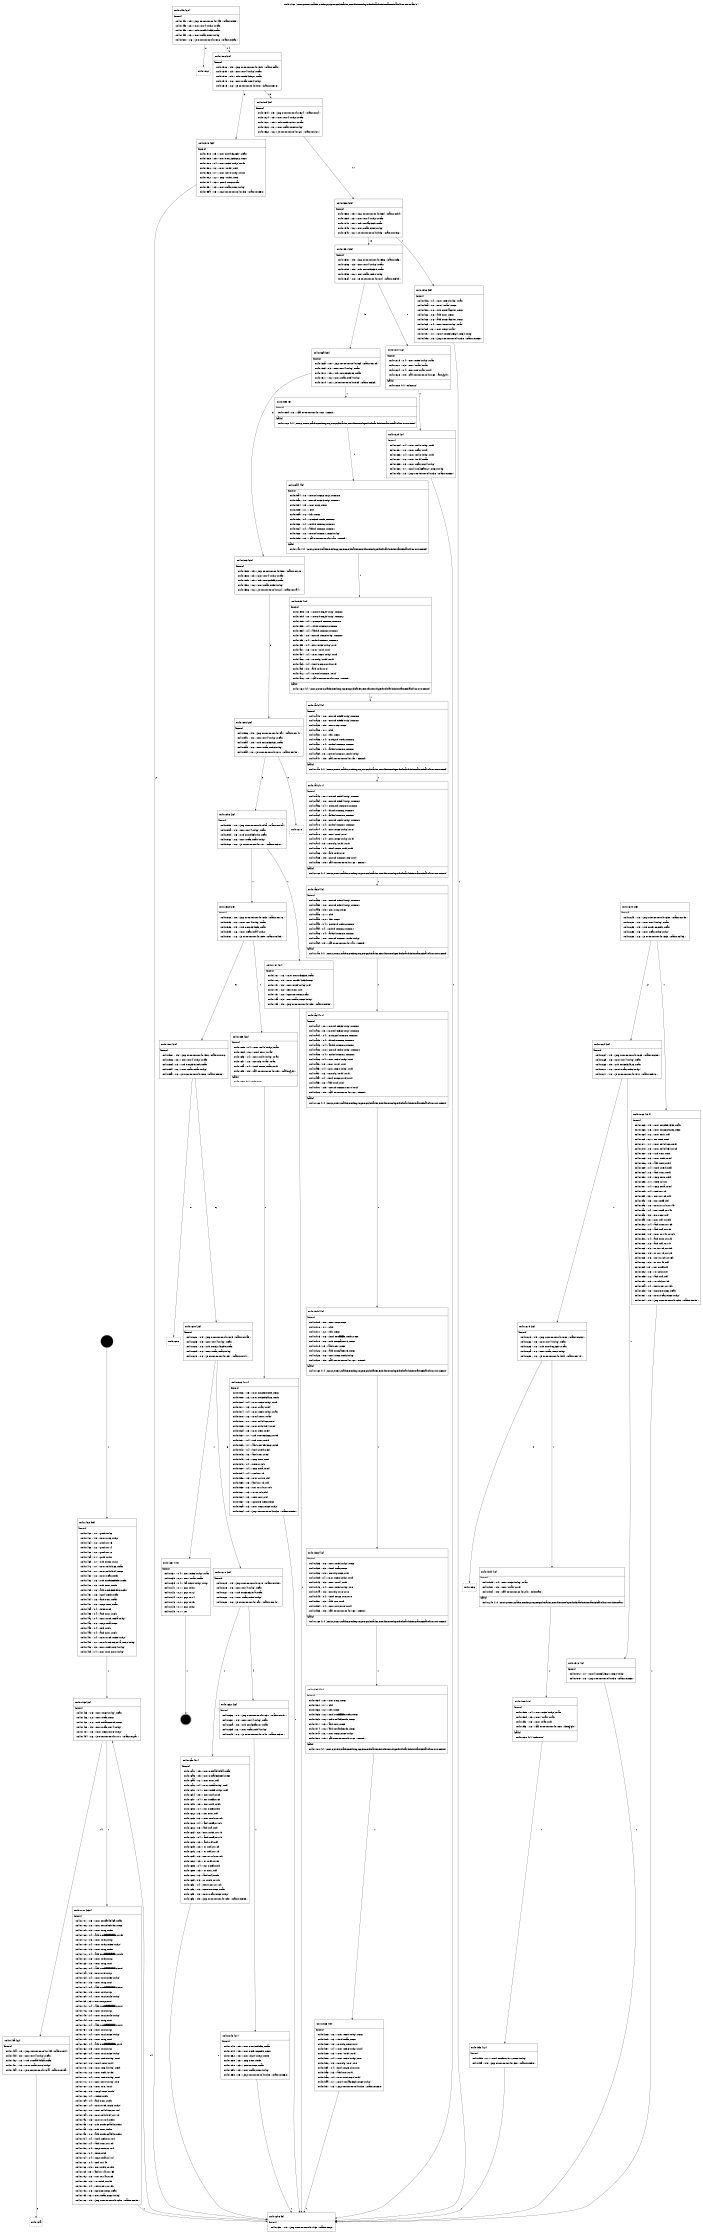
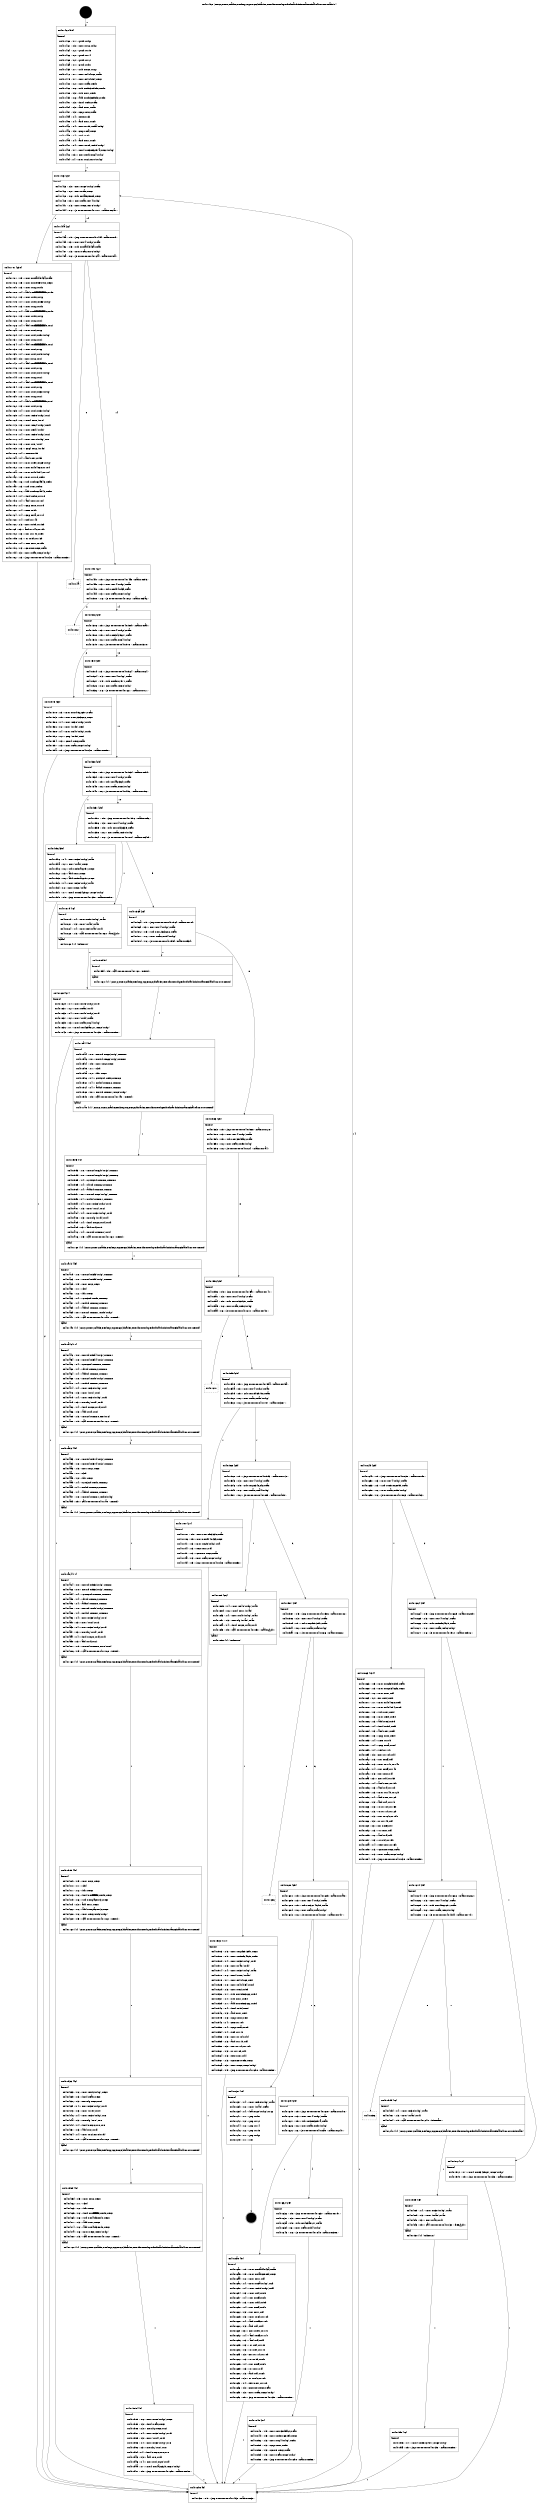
none -> (101, 412)
